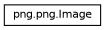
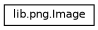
(52, 15) -> (49, 15)
